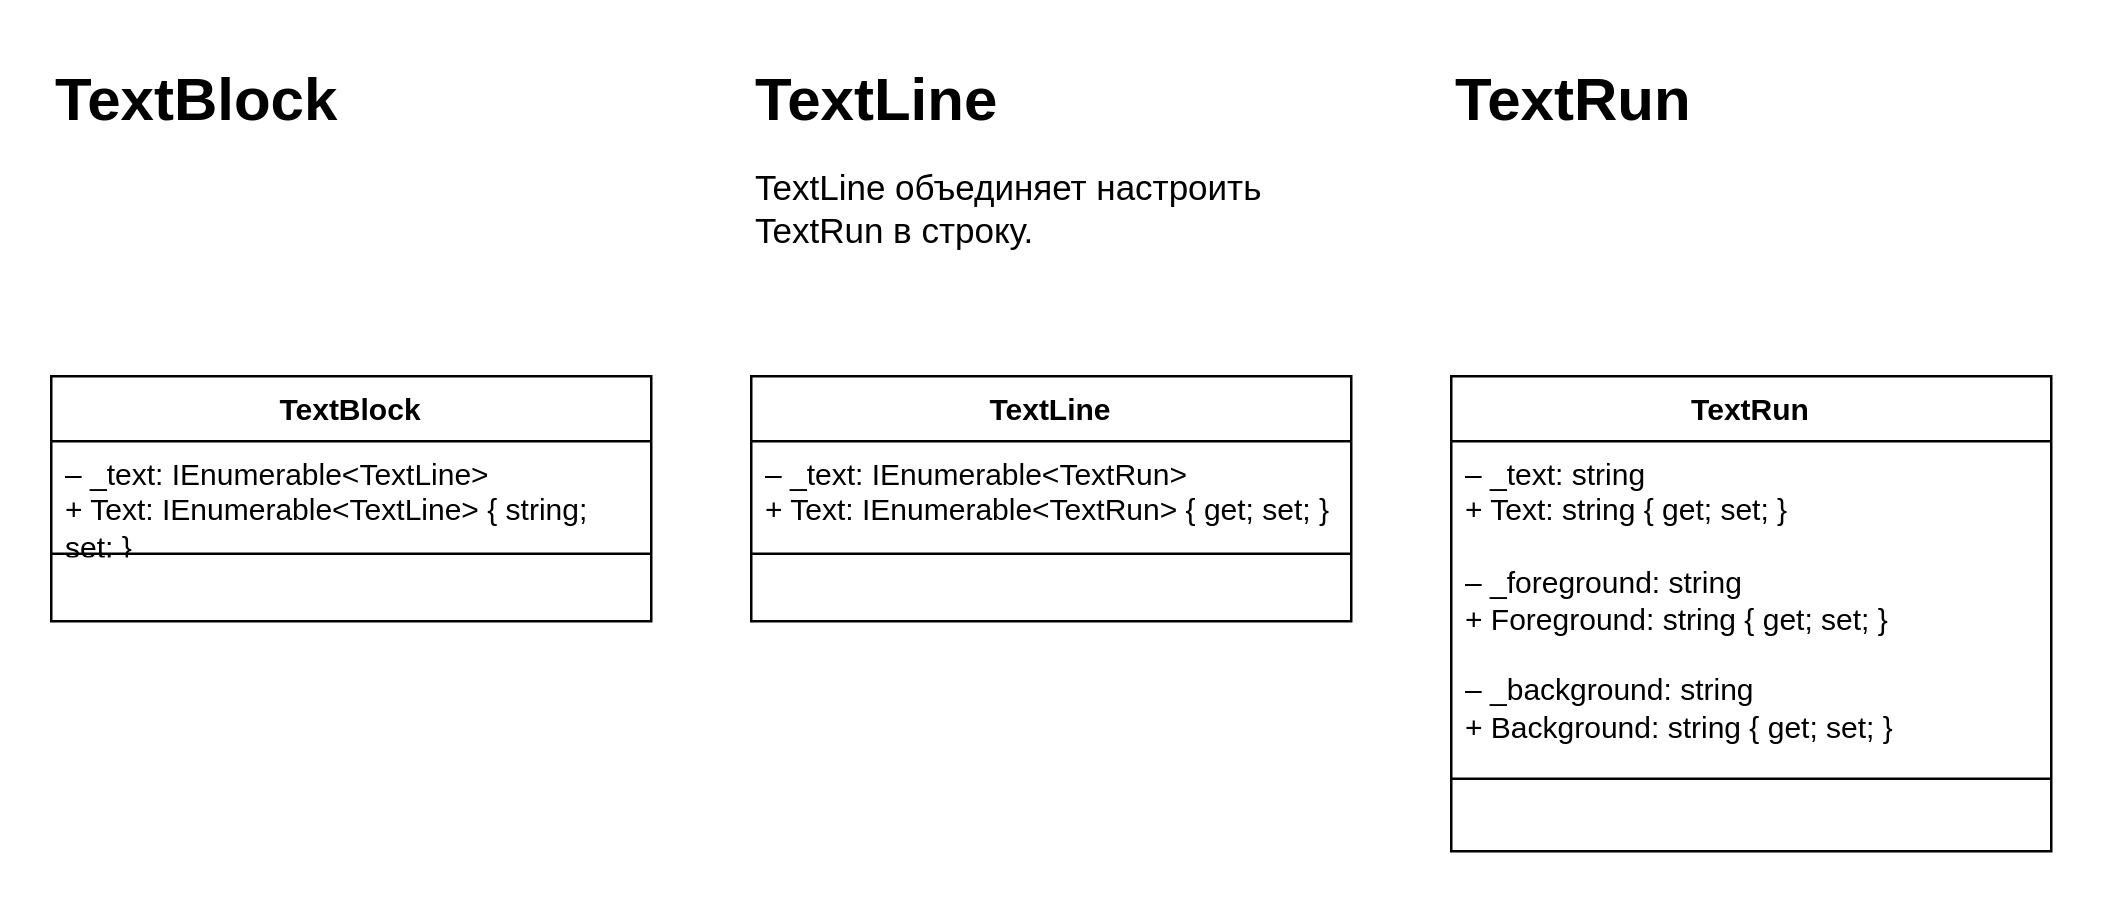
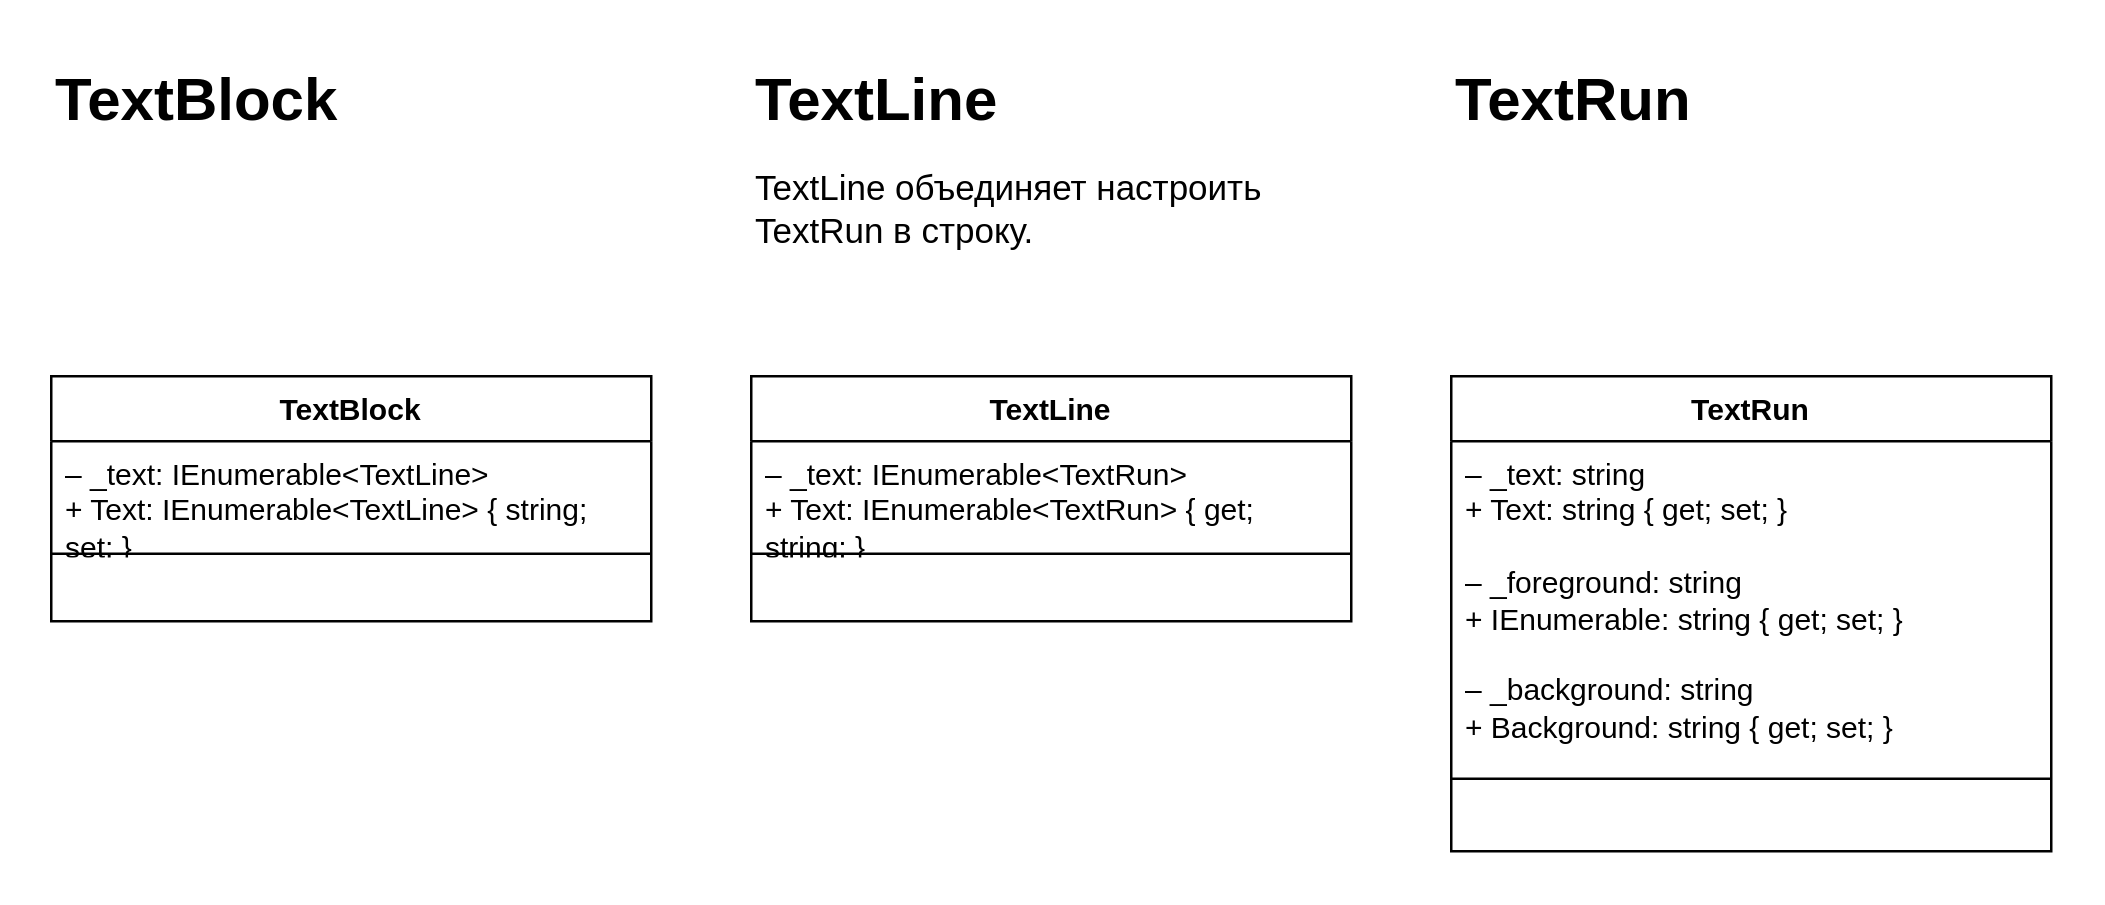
(1054, 513) -> (1054, 513)
(1717, 567) -> (1721, 567)
